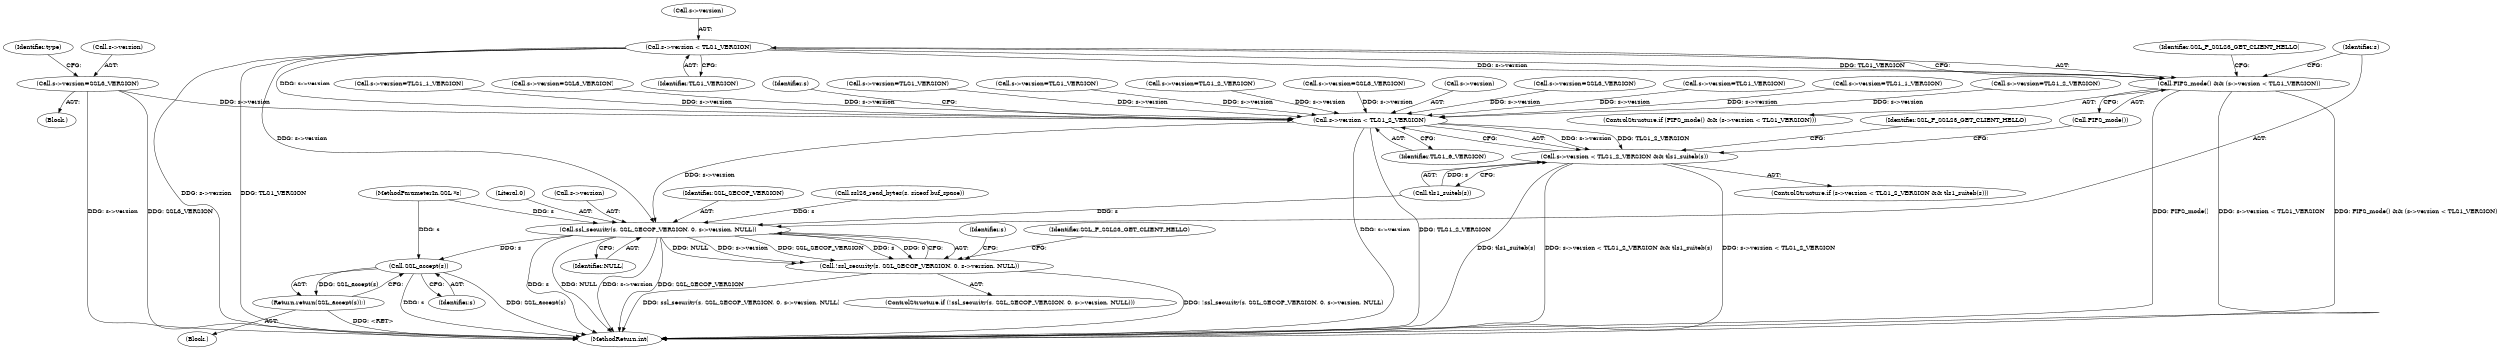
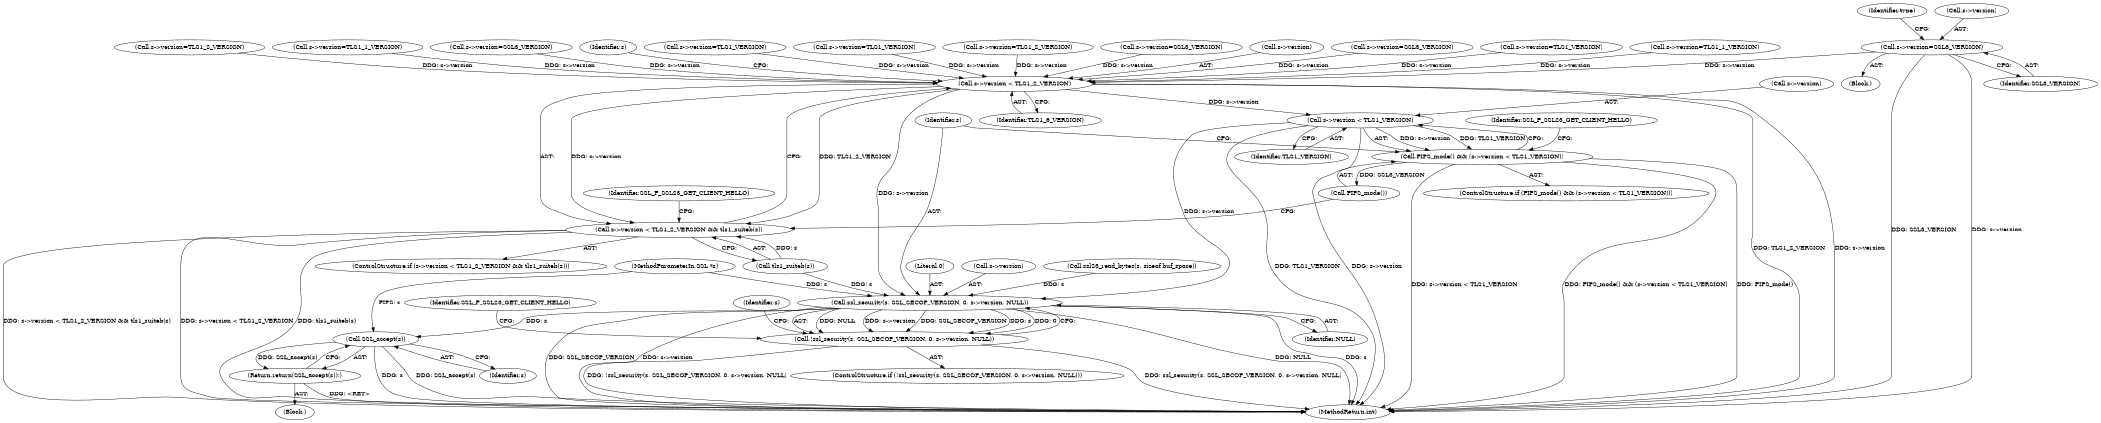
none -> (2041, 84)
(2112, 102) -> (1392, 175)
(601, 109) -> (1186, 102)
(733, 193) -> none
(429, 230) -> (390, 303)
